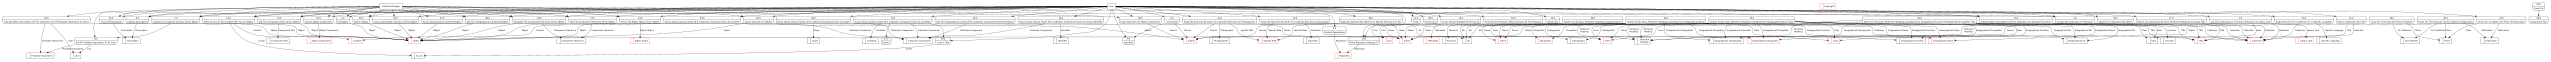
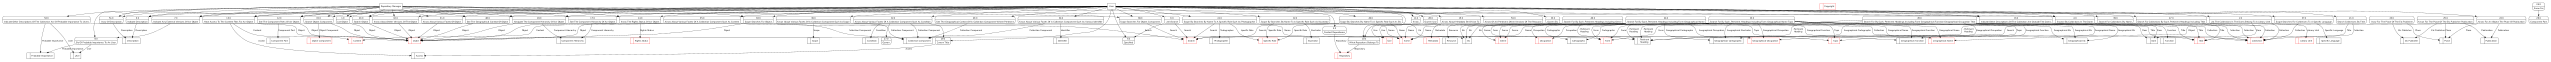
(391, 6) -> (391, 6)
(280, 36) -> (360, 36)
